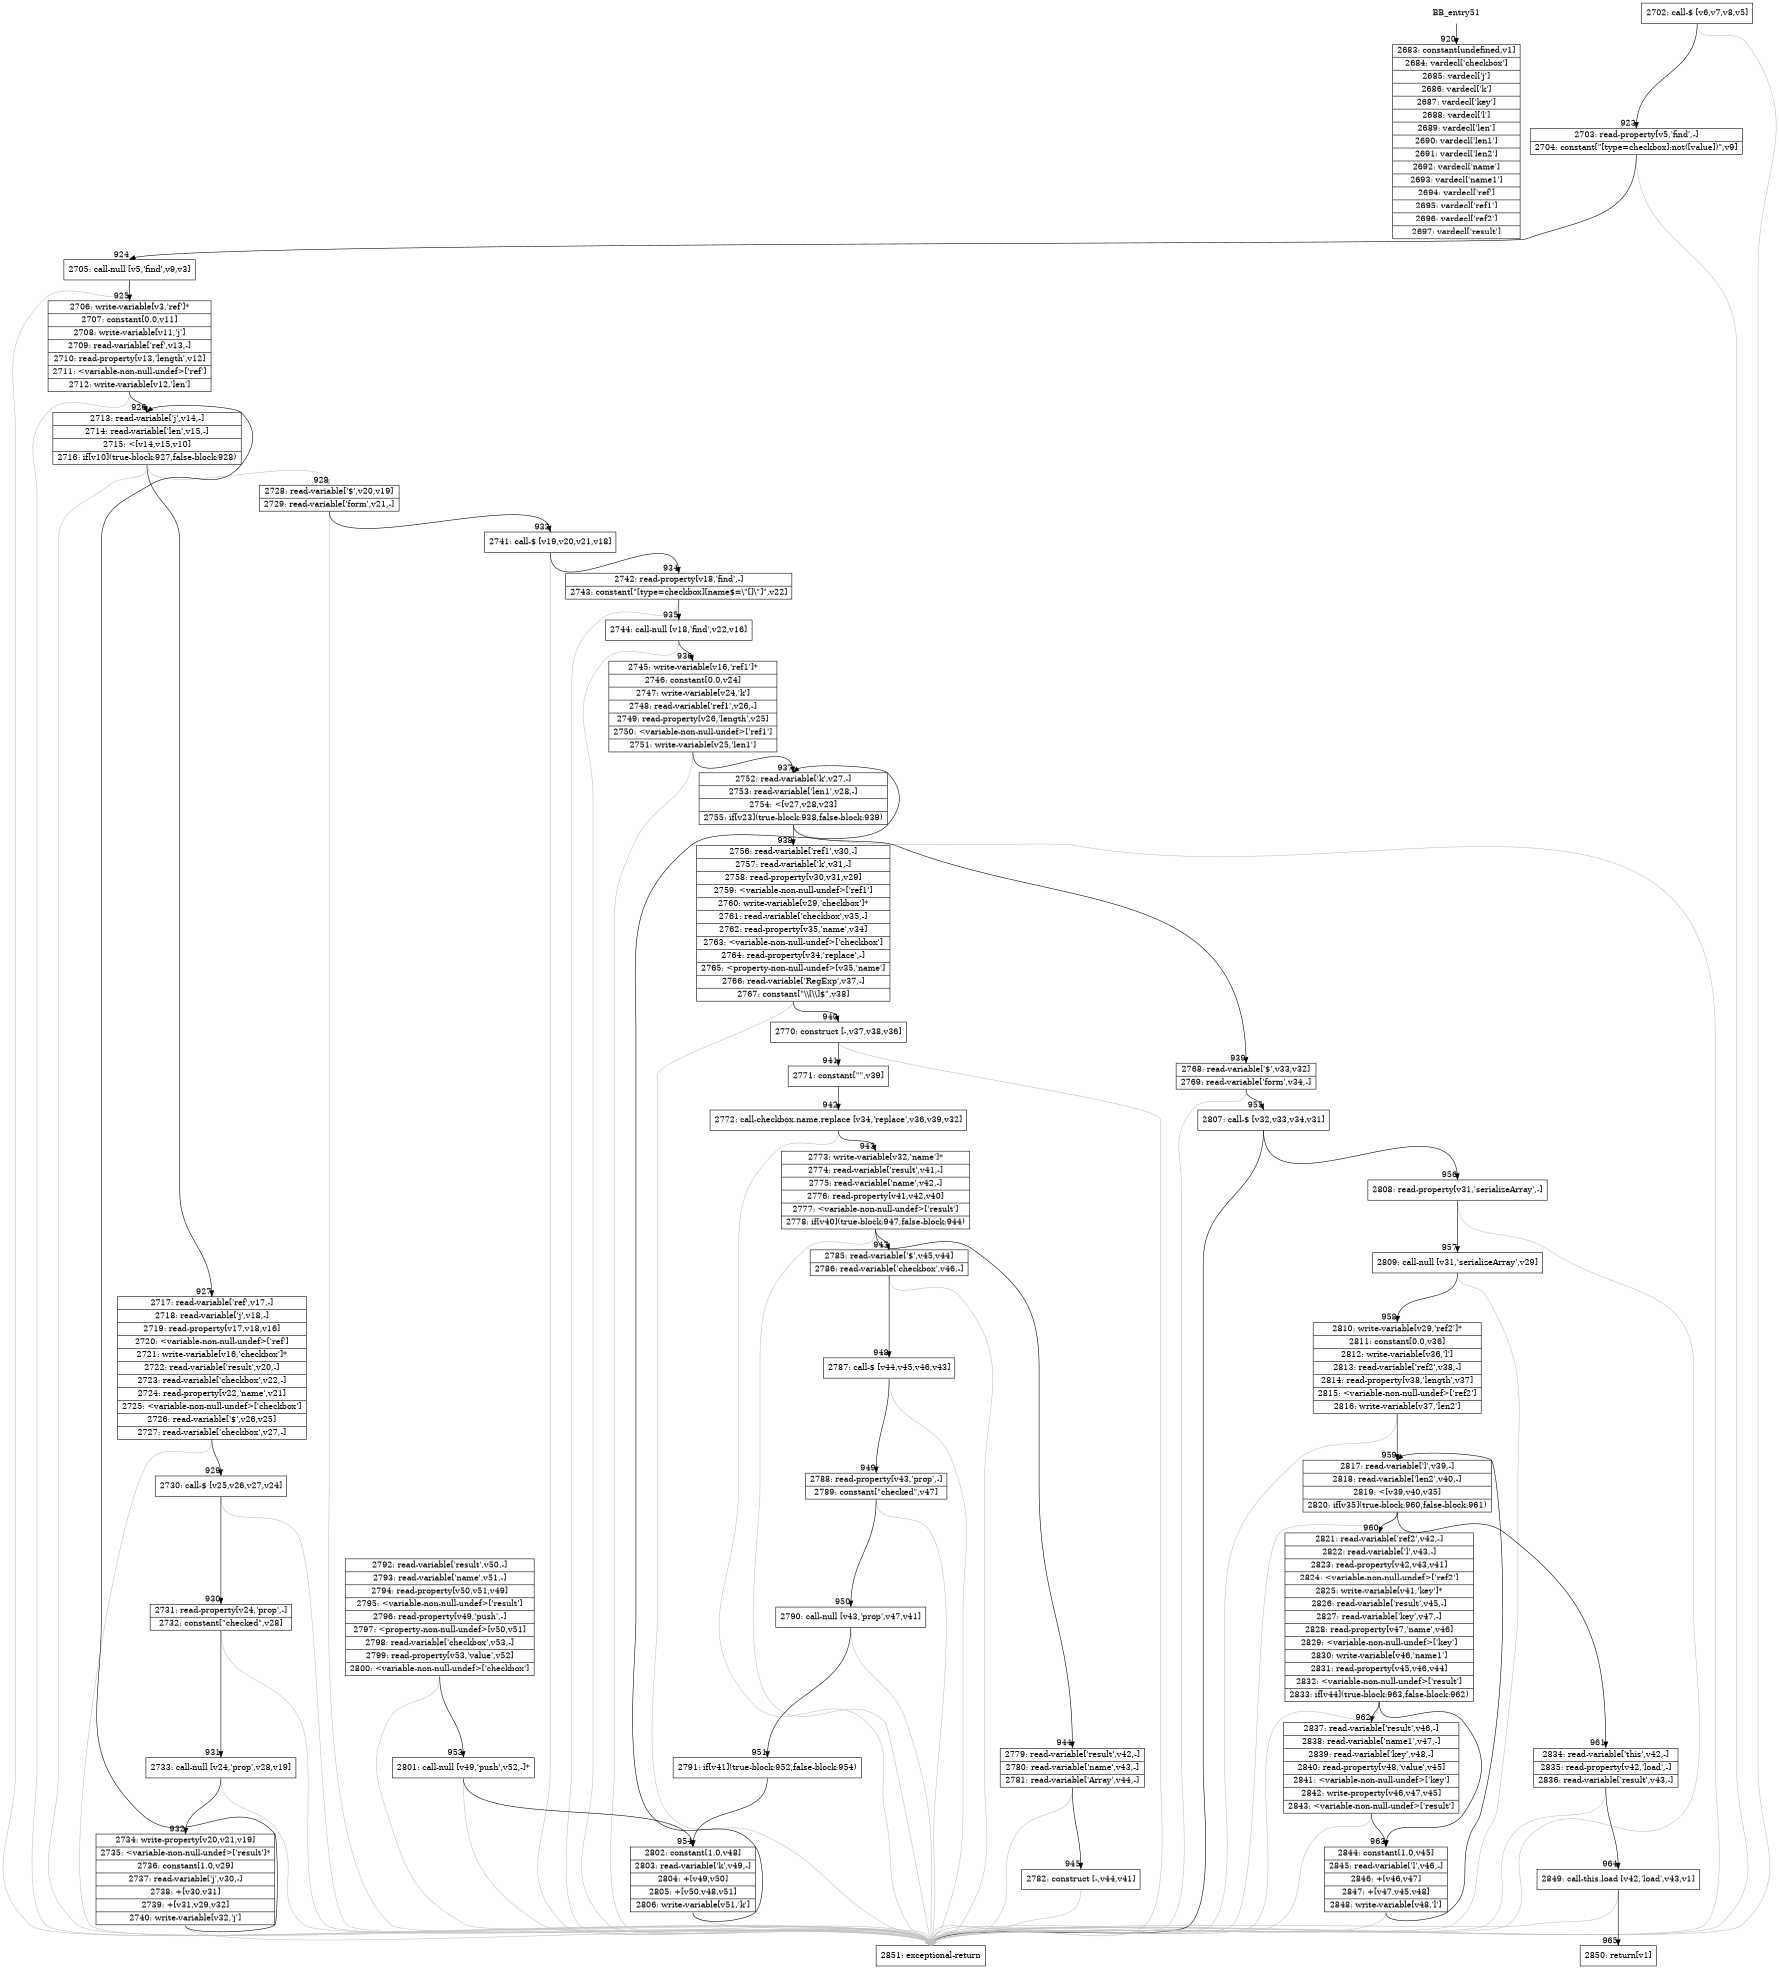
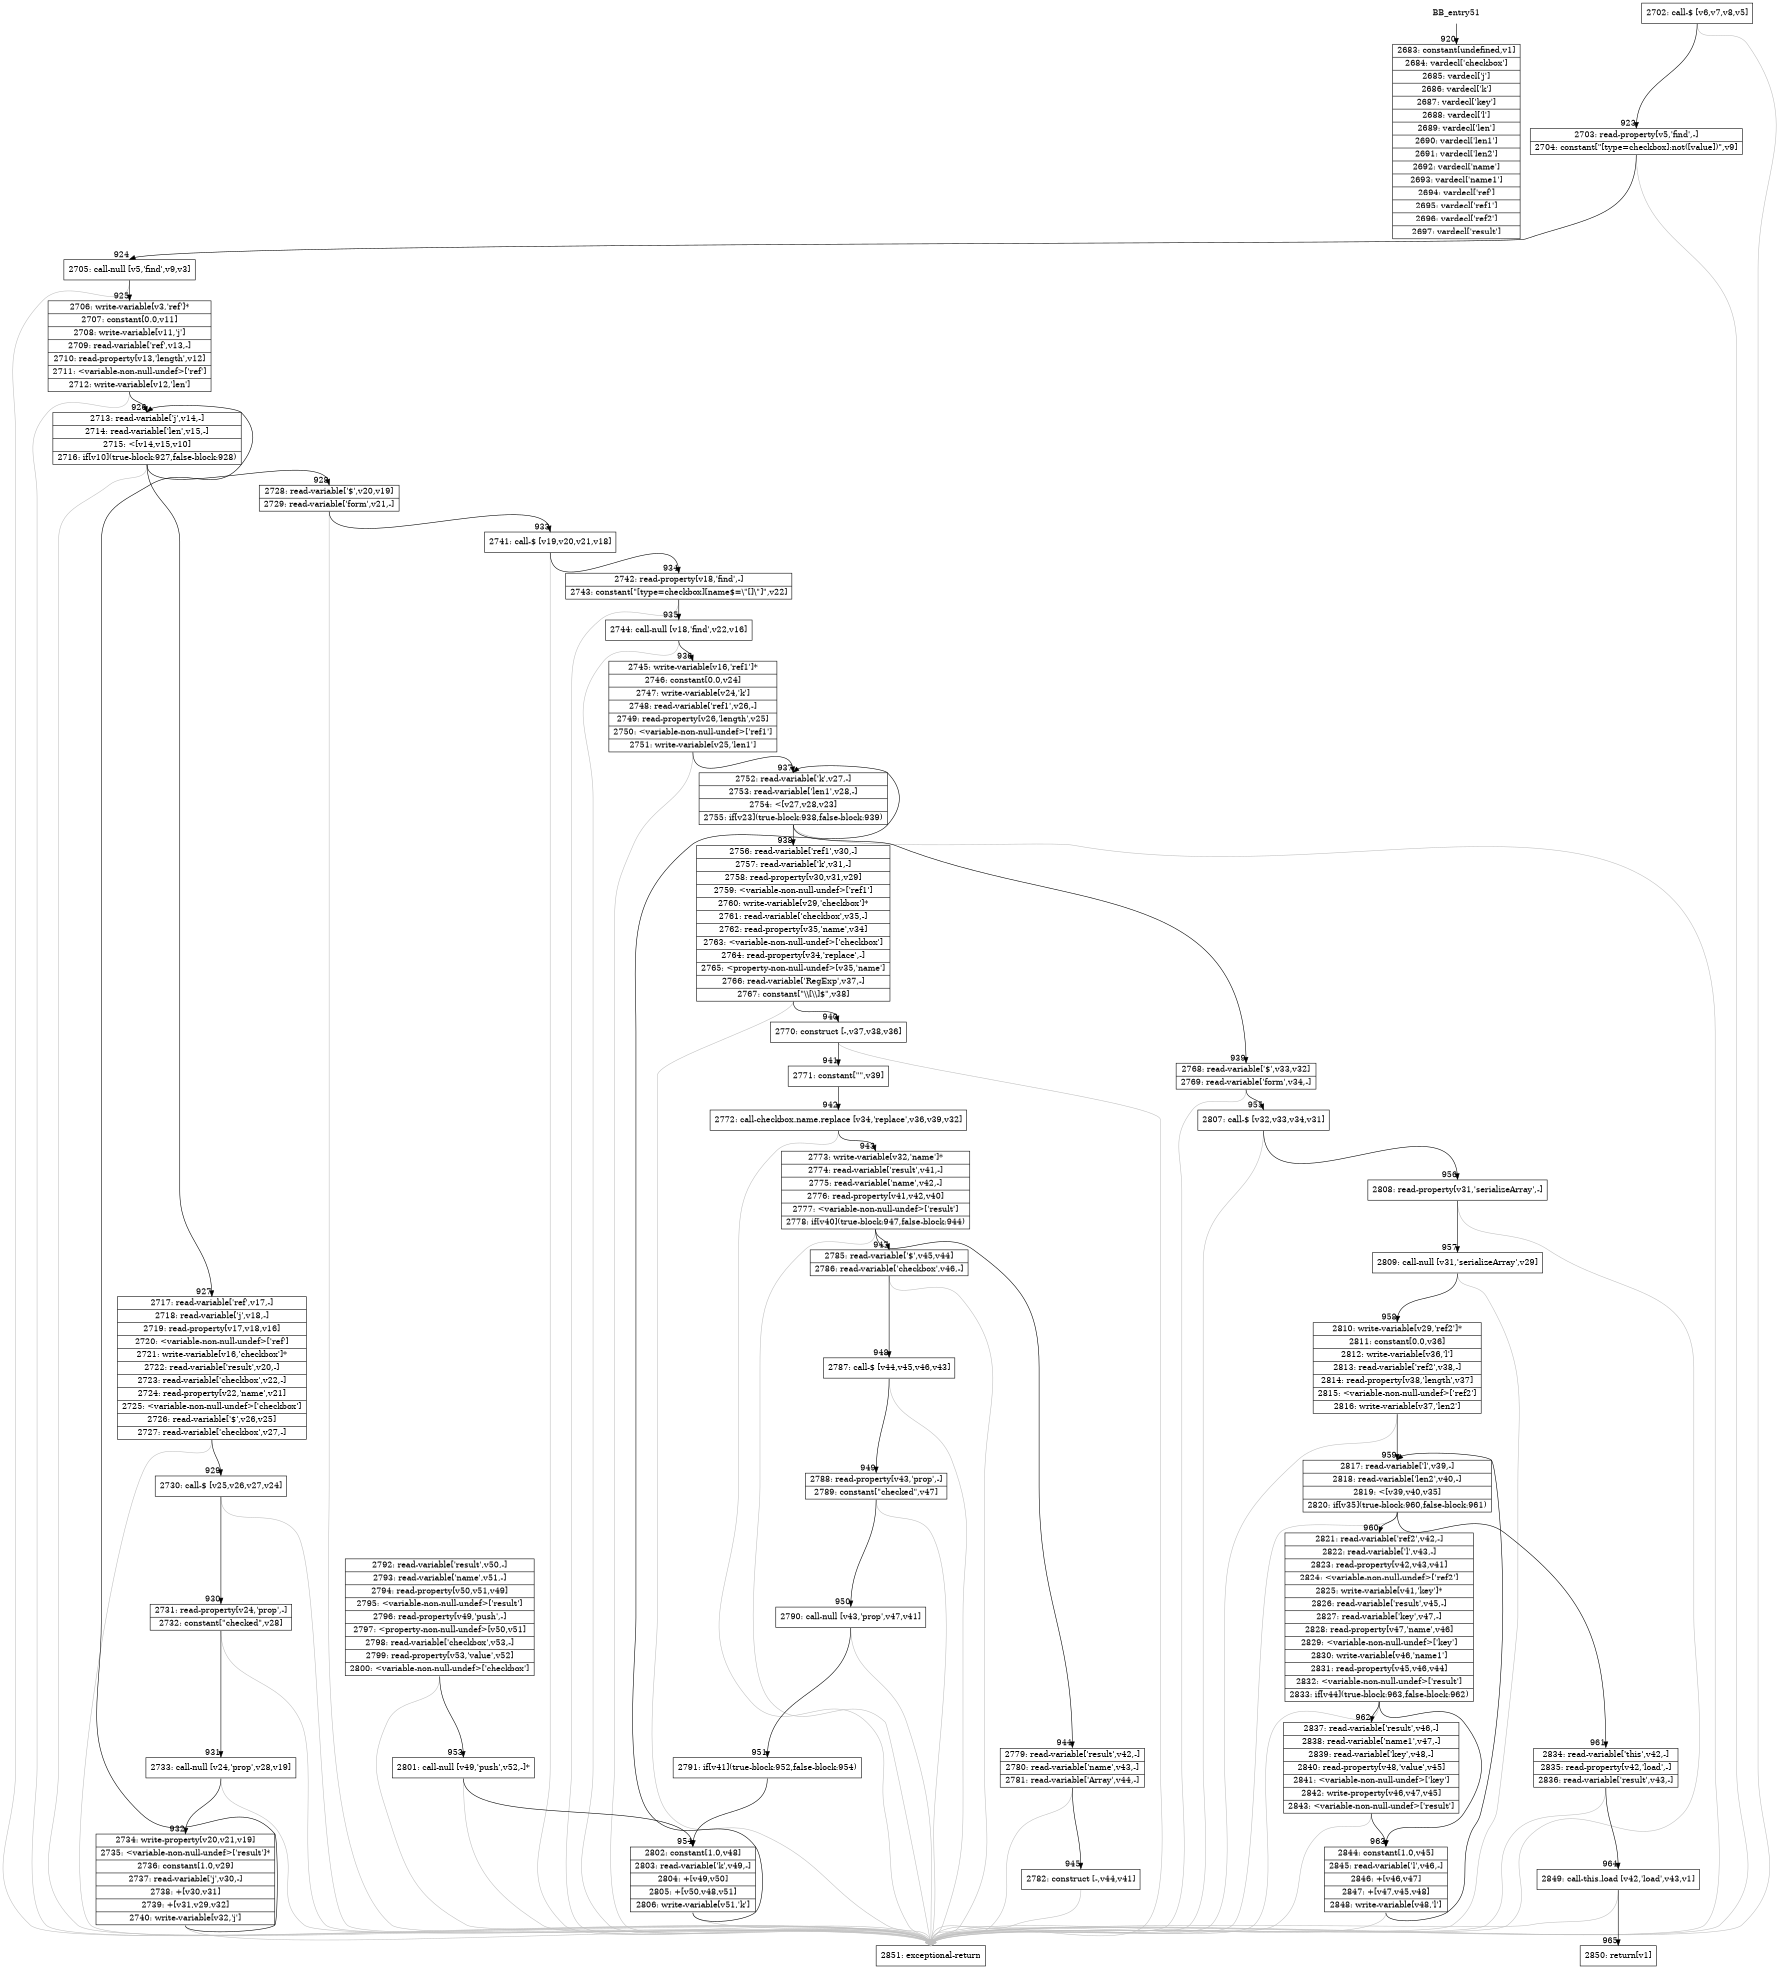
(235, 475) -> (235, 475)
(1203, 1650) -> (1203, 1650)
